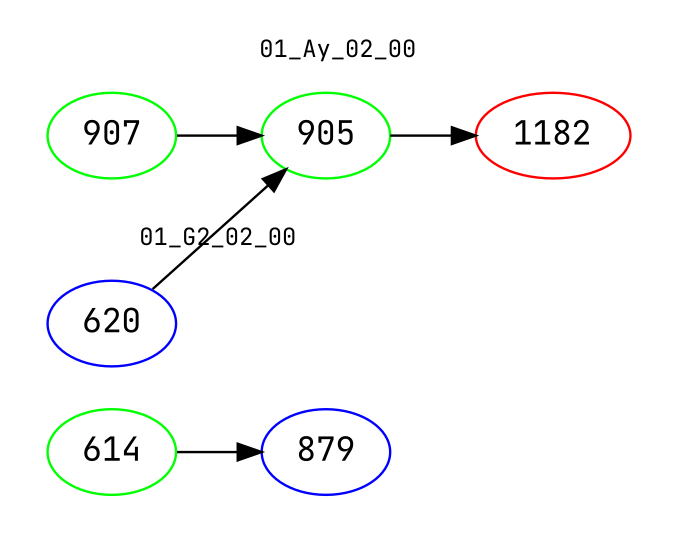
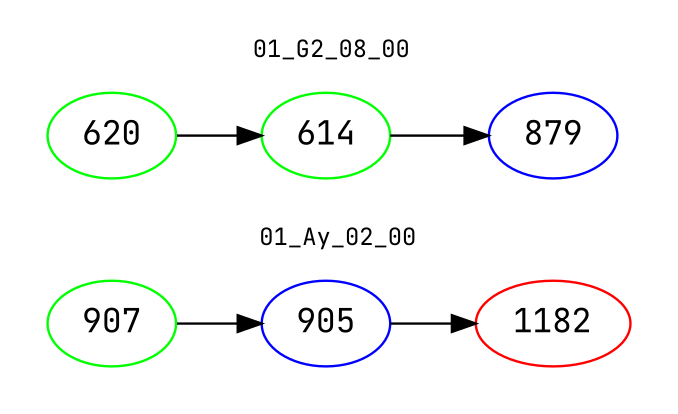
(326, 136) -> (326, 324)
(210, 237) -> (207, 136)
(219, 239) -> (332, 51)
(112, 324) -> (112, 136)
